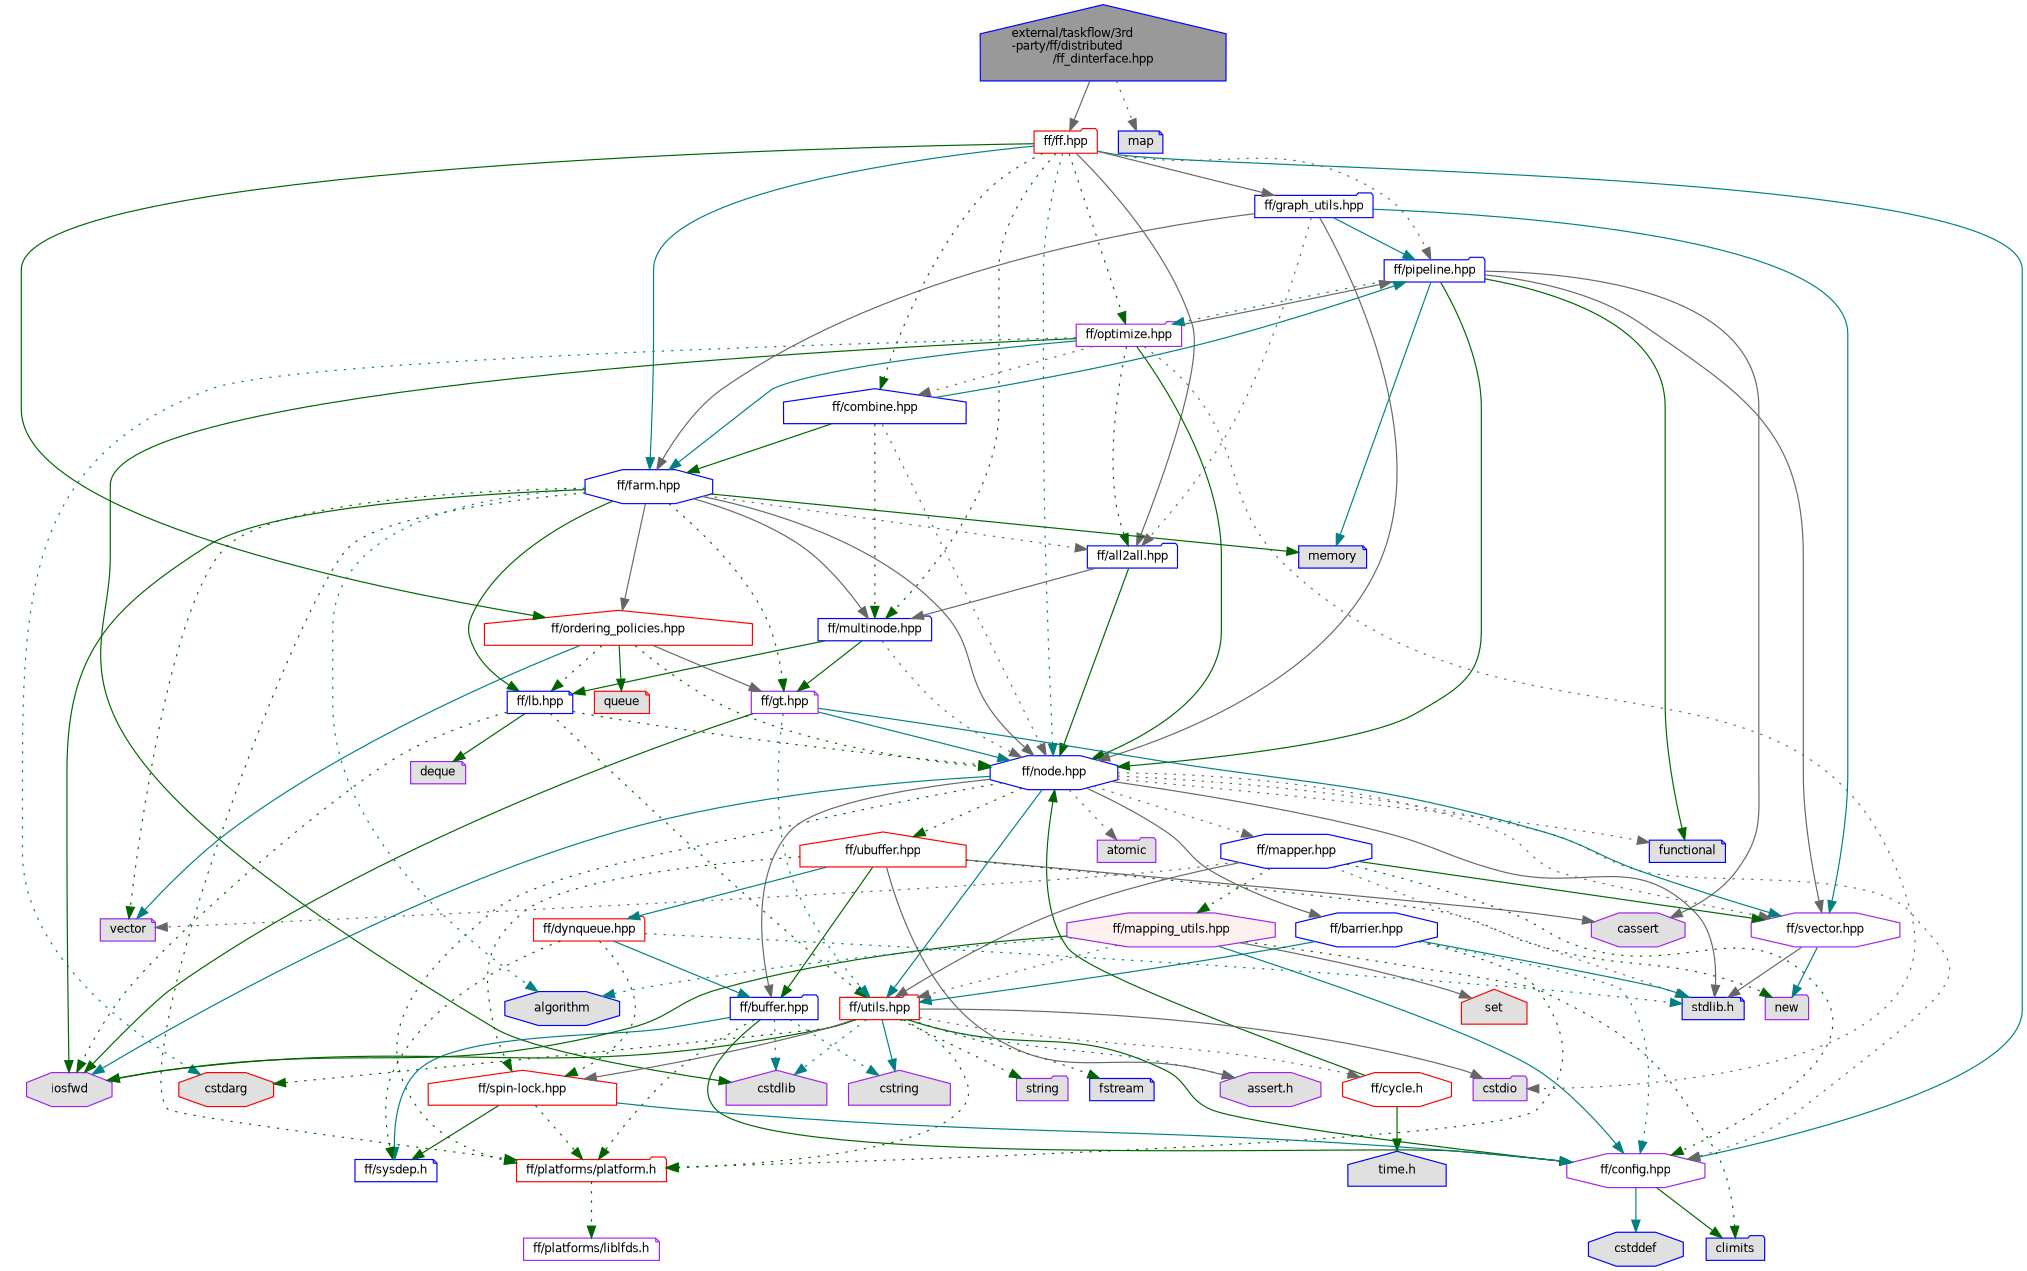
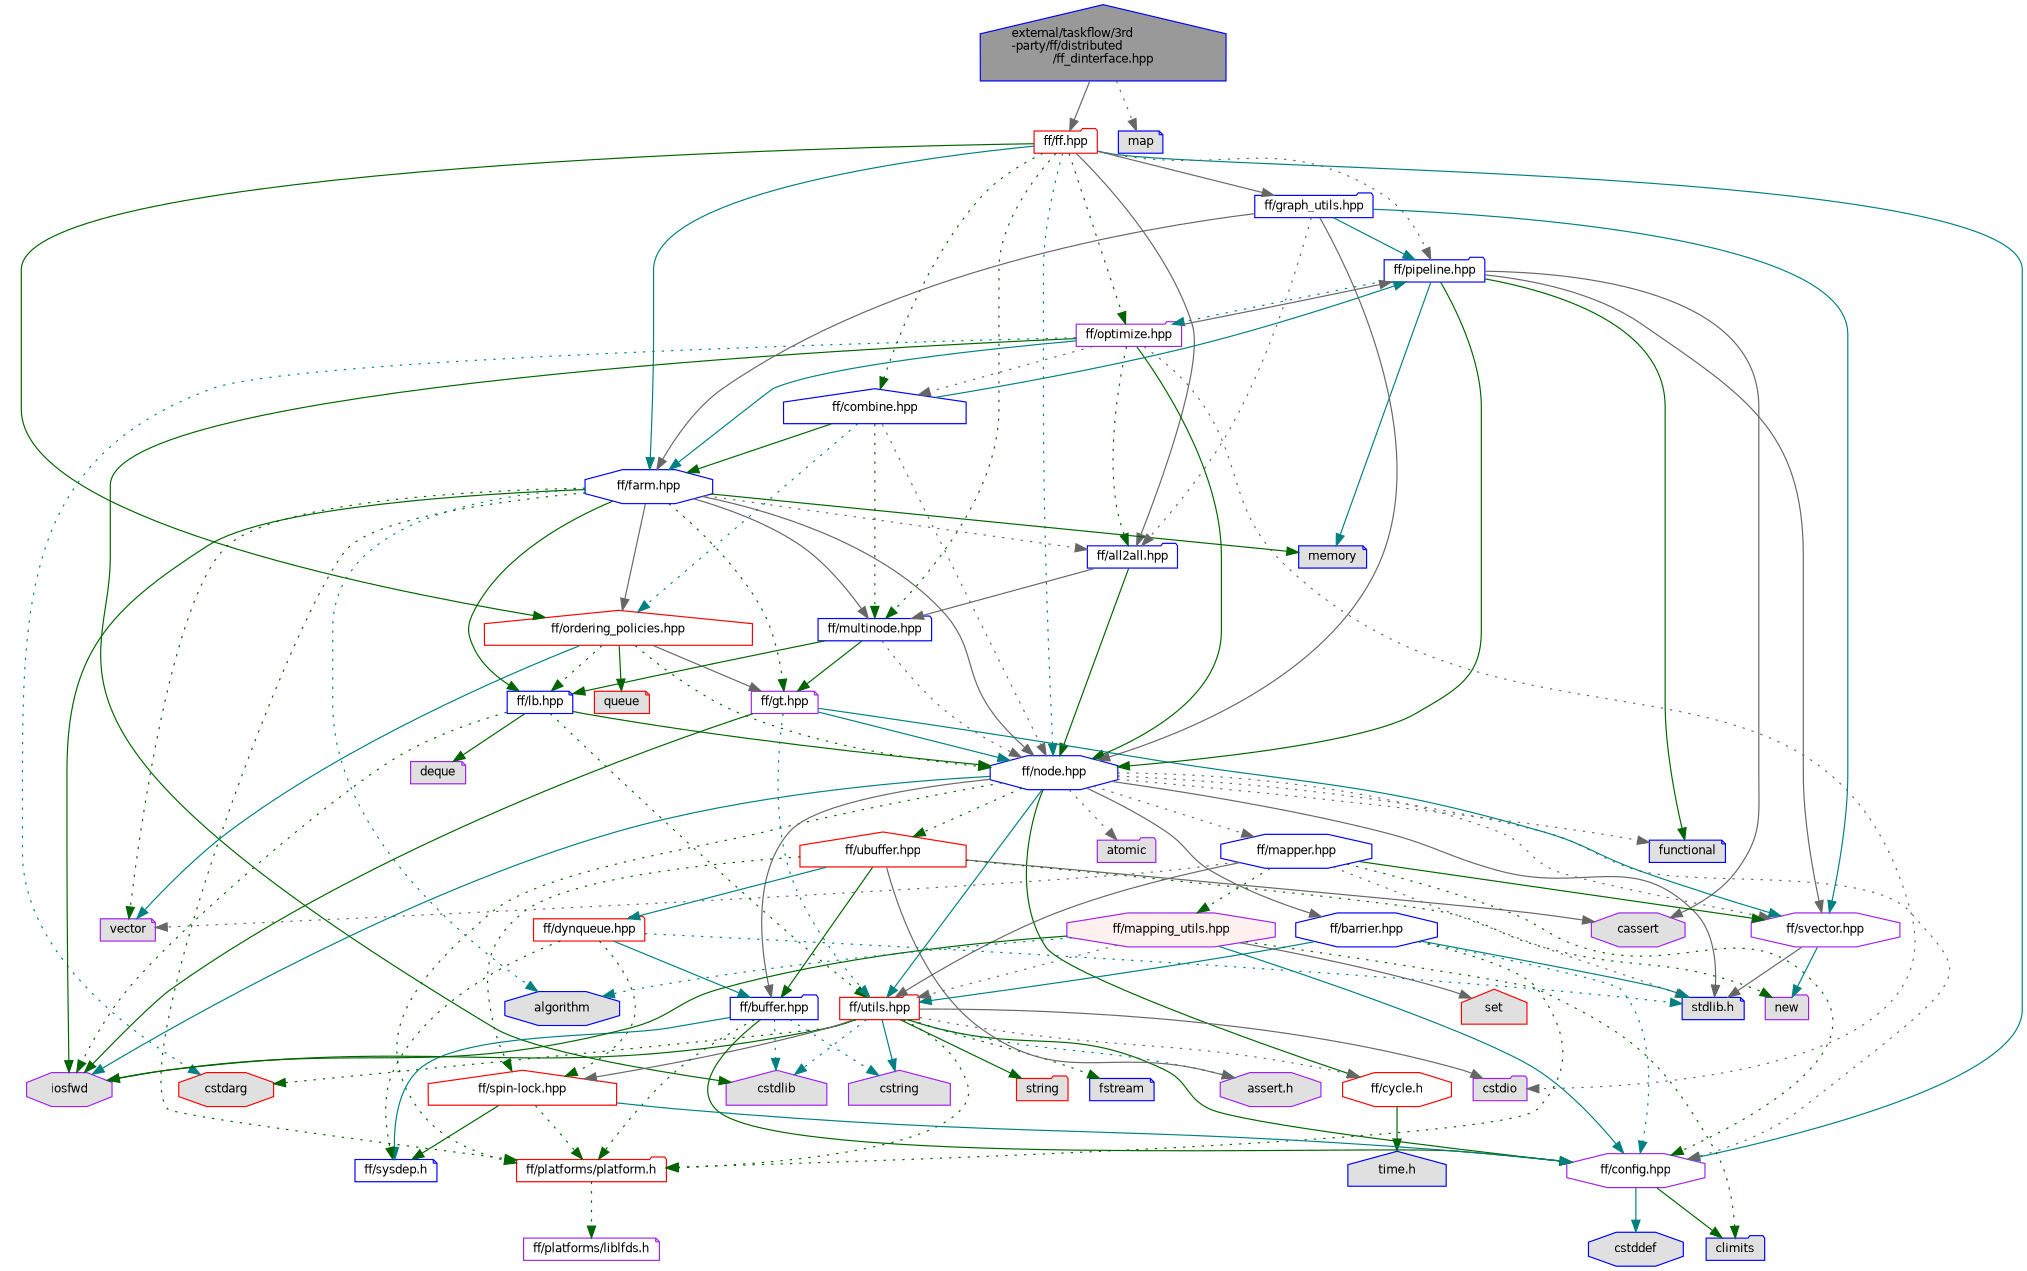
none -> (742, 523)
(765, 741) -> (765, 741)
(1144, 989) -> (1118, 987)
(955, 1046) -> (955, 1046)
(1042, 1090) -> (1042, 1090)
